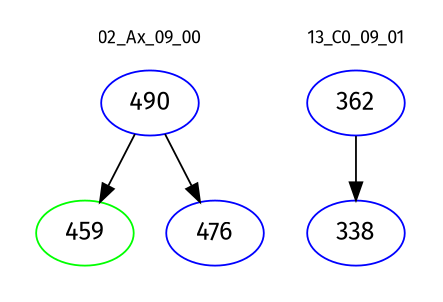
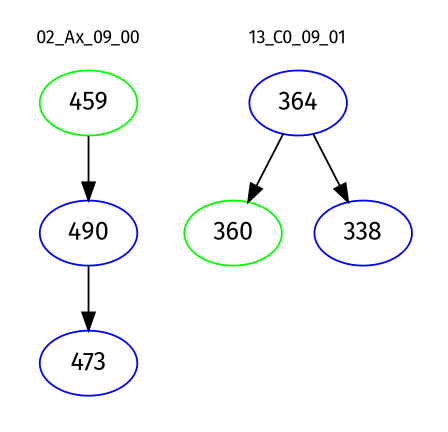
(356, 103) -> (298, 103)
(122, 160) -> (89, 159)
(215, 233) -> (89, 363)
none -> (233, 233)
